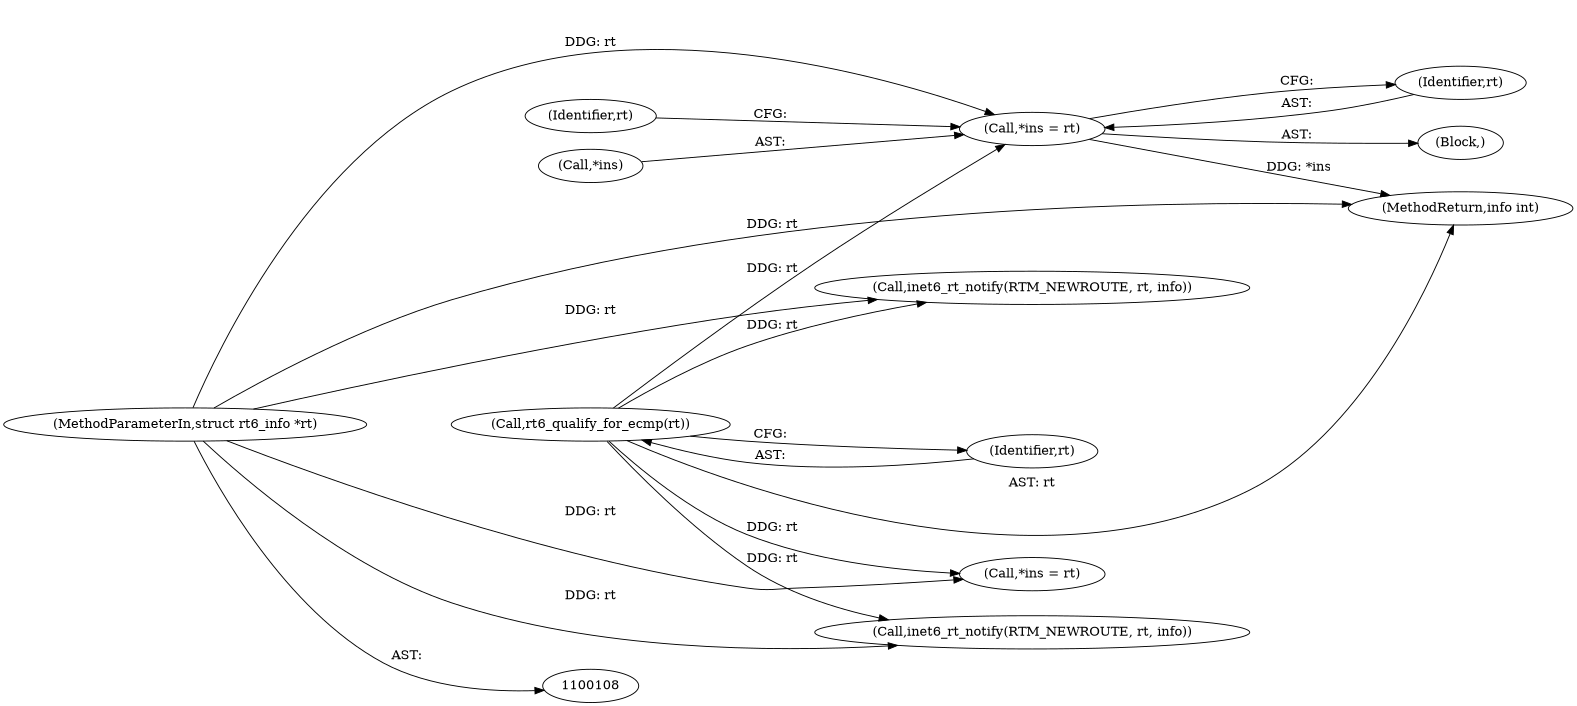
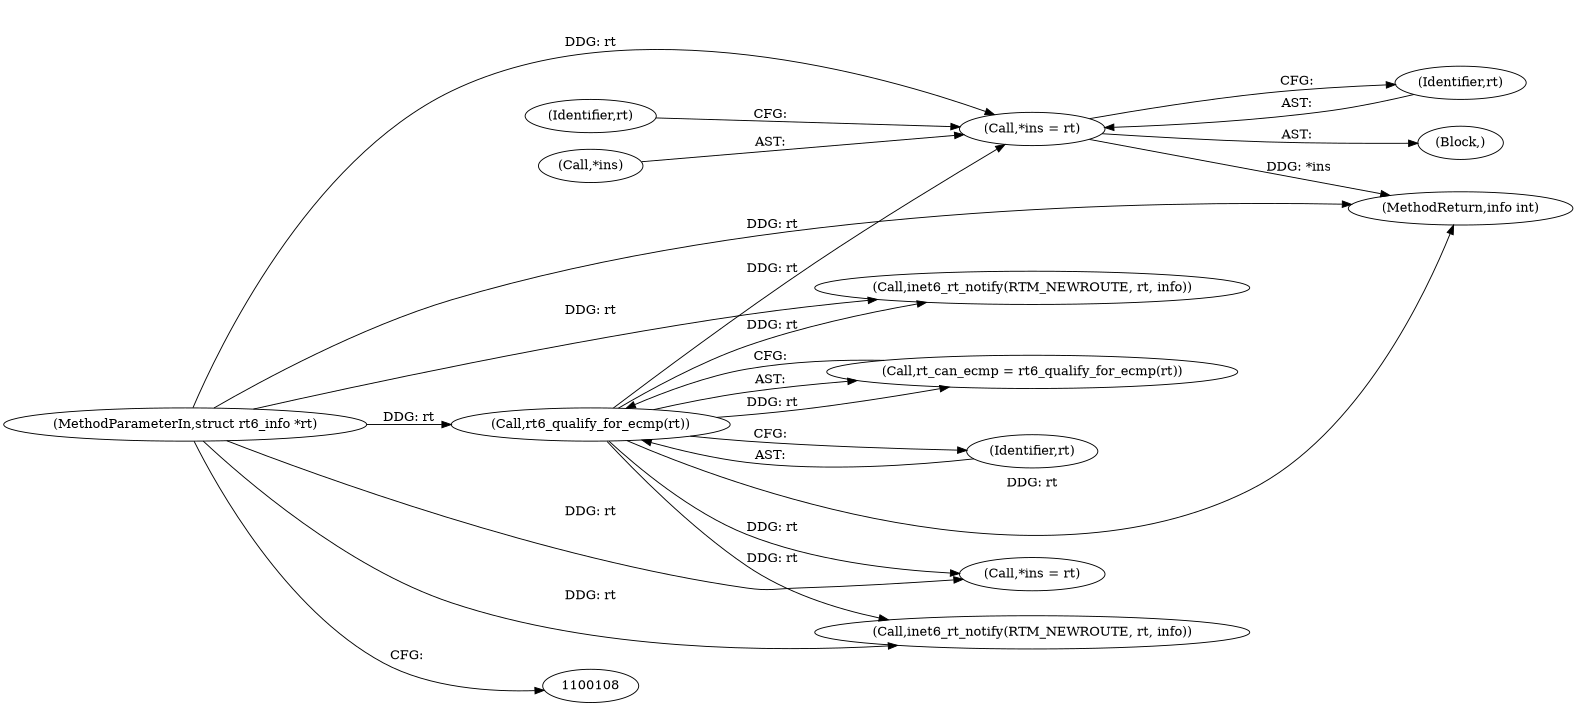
none -> (1032, 372)
none -> (404, 425)
(1032, 483) -> (1032, 483)
(409, 656) -> (409, 656)
